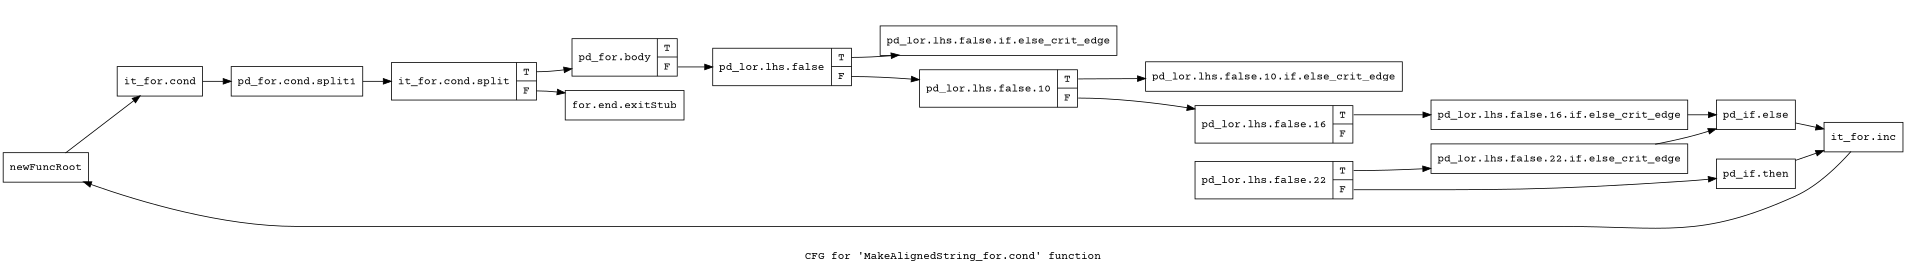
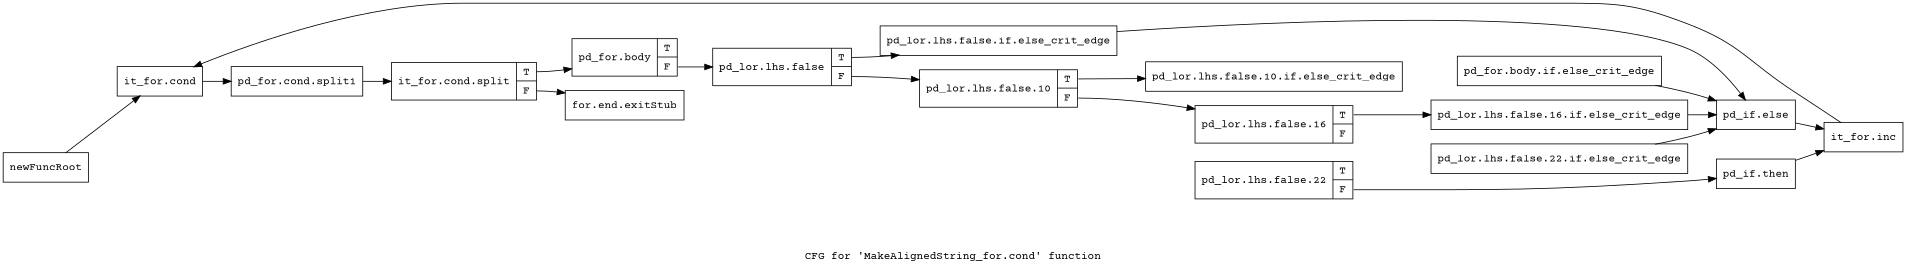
none -> (1439, 21)
none -> (1559, 71)
(1388, 170) -> none
(979, 226) -> (1033, 3)
